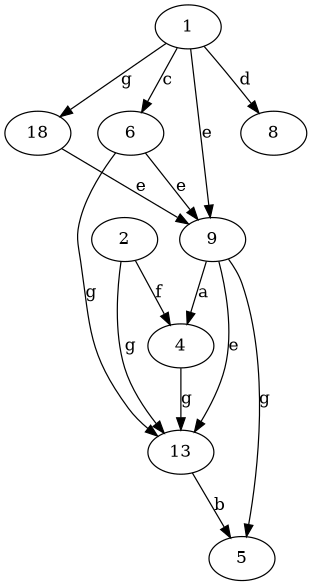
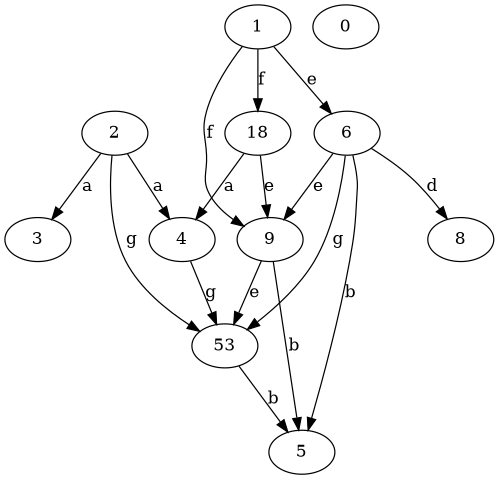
none -> (346, 27)
(228, 75) -> (409, 175)
(127, 80) -> (262, 80)
(167, 80) -> (312, 80)
(207, 133) -> (210, 133)
none -> (38, 240)
(199, 287) -> (224, 181)
none -> (344, 288)
(159, 293) -> (158, 186)
(265, 399) -> (295, 346)
(181, 452) -> (225, 346)
